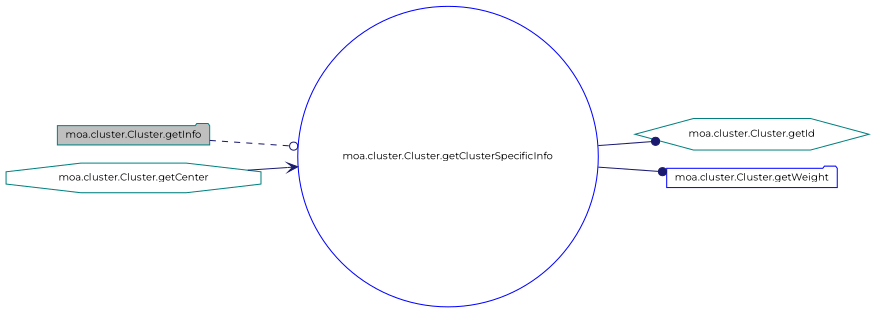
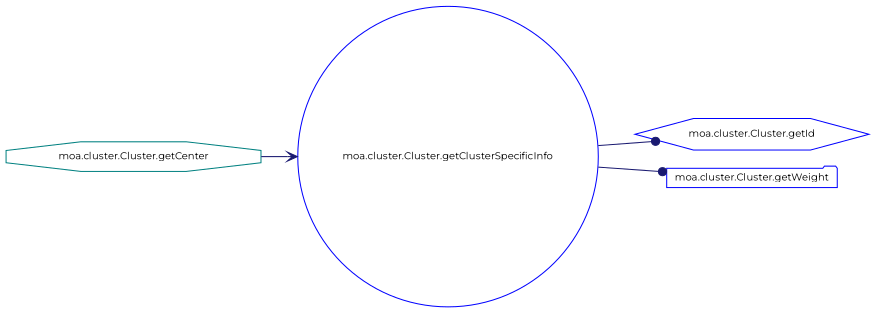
(752, 134) -> (752, 134)
(134, 135) -> none
